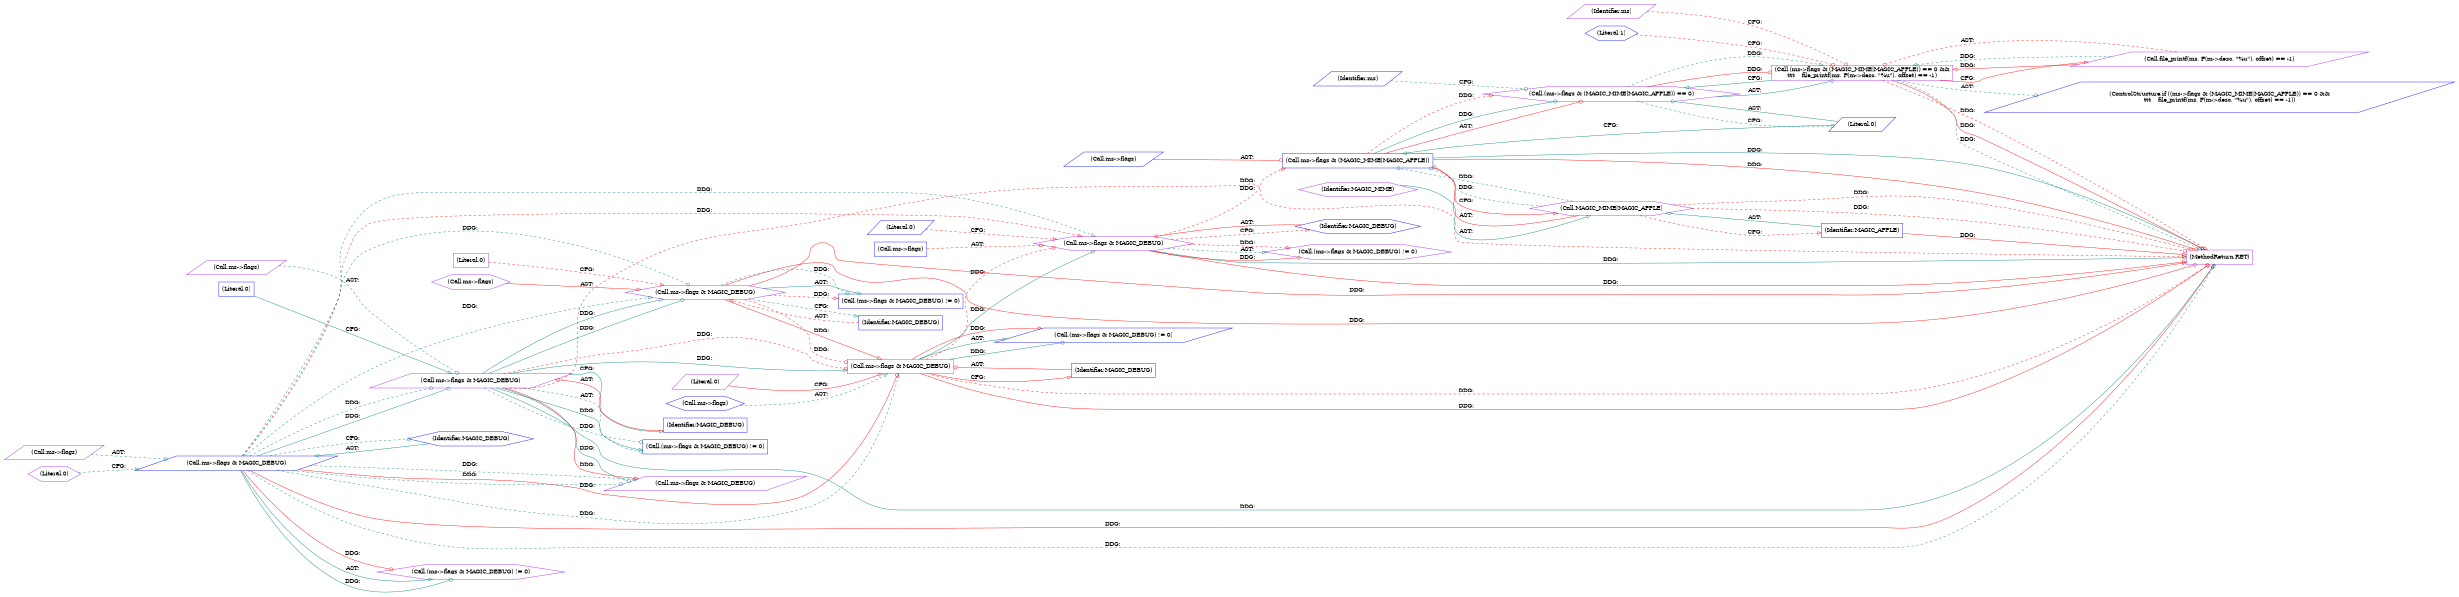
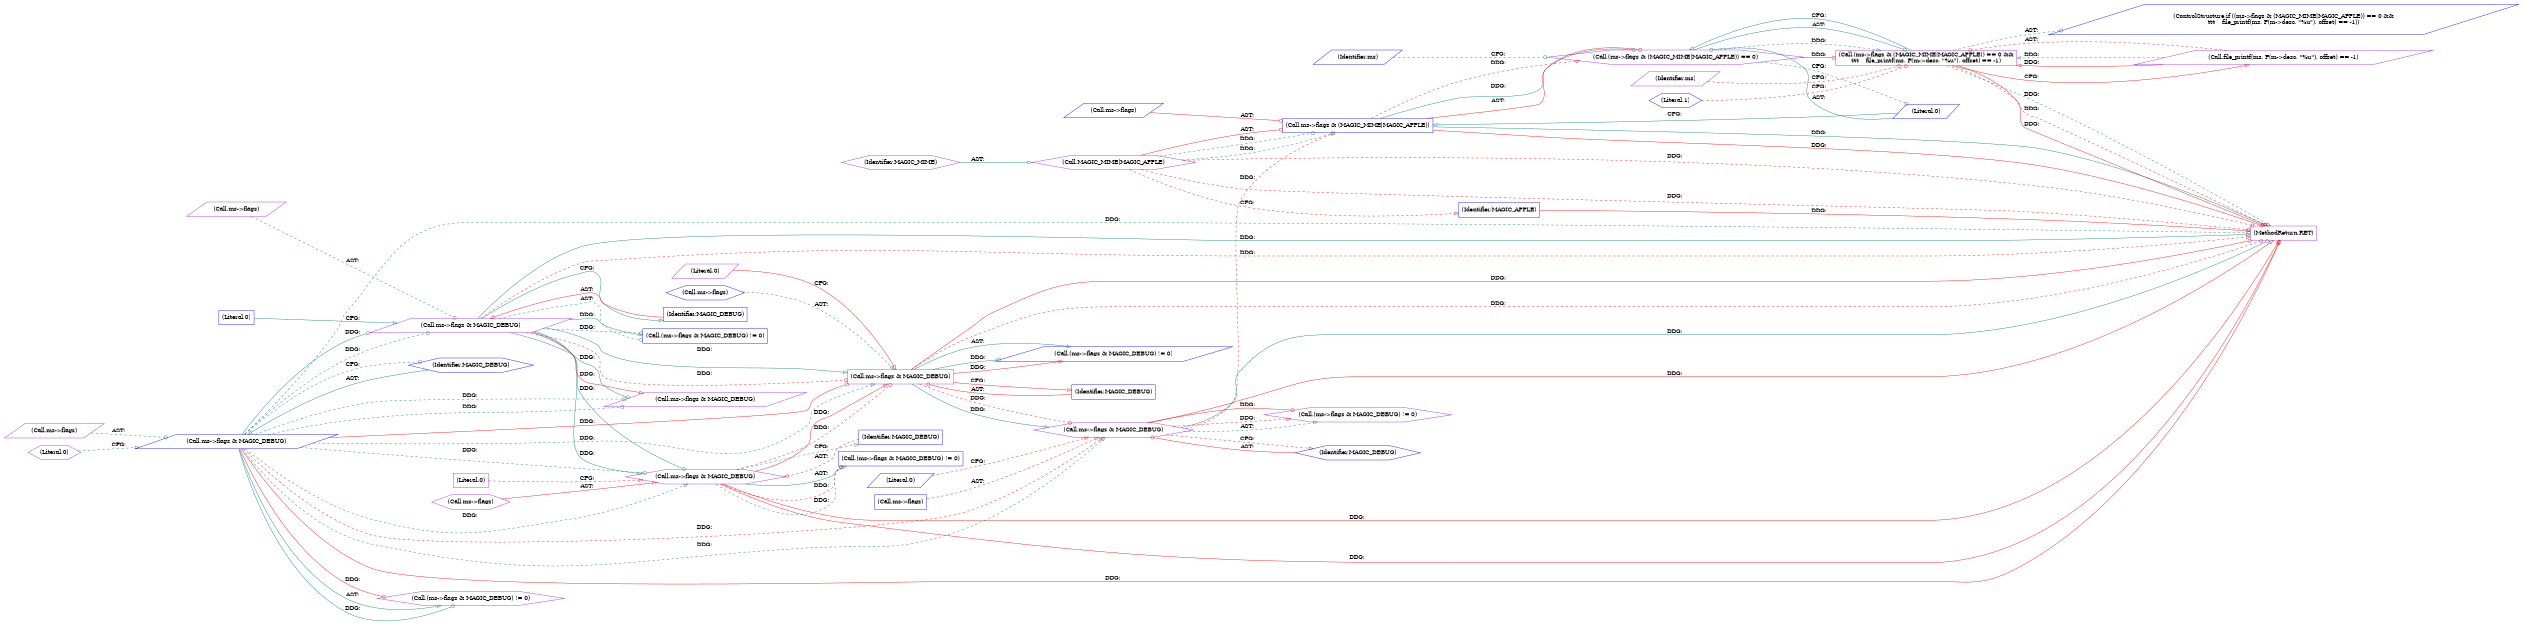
(1481, 212) -> none
(1746, 220) -> none
